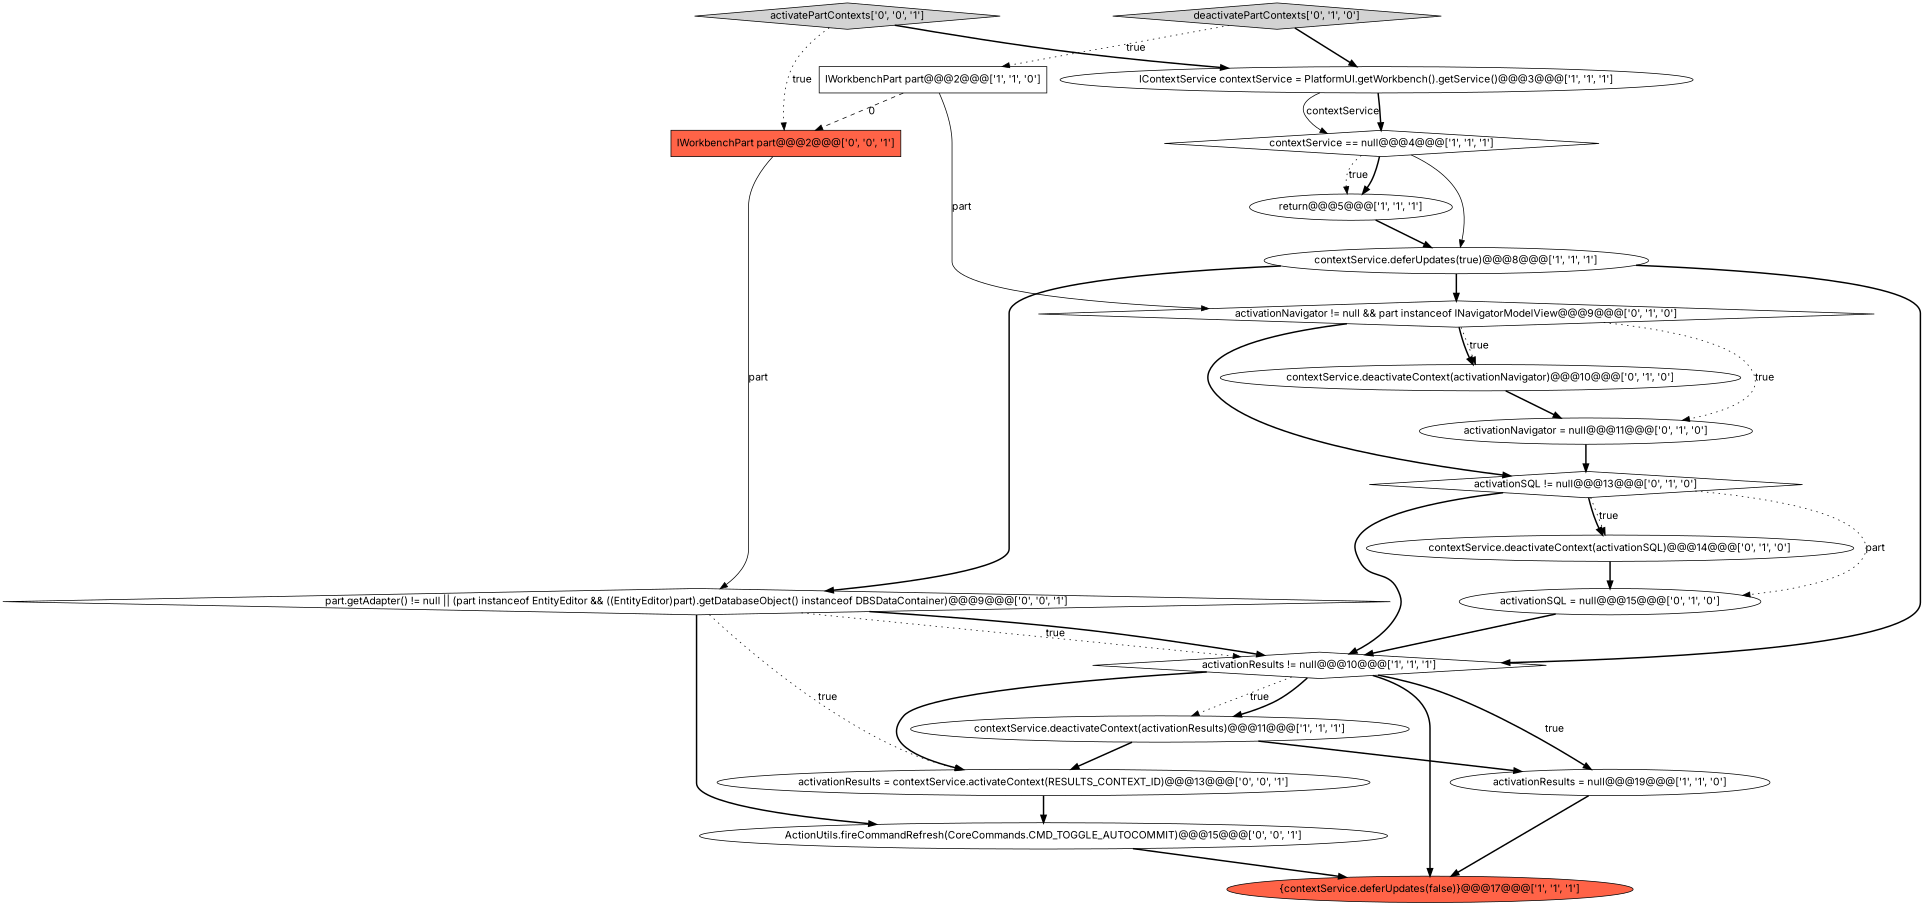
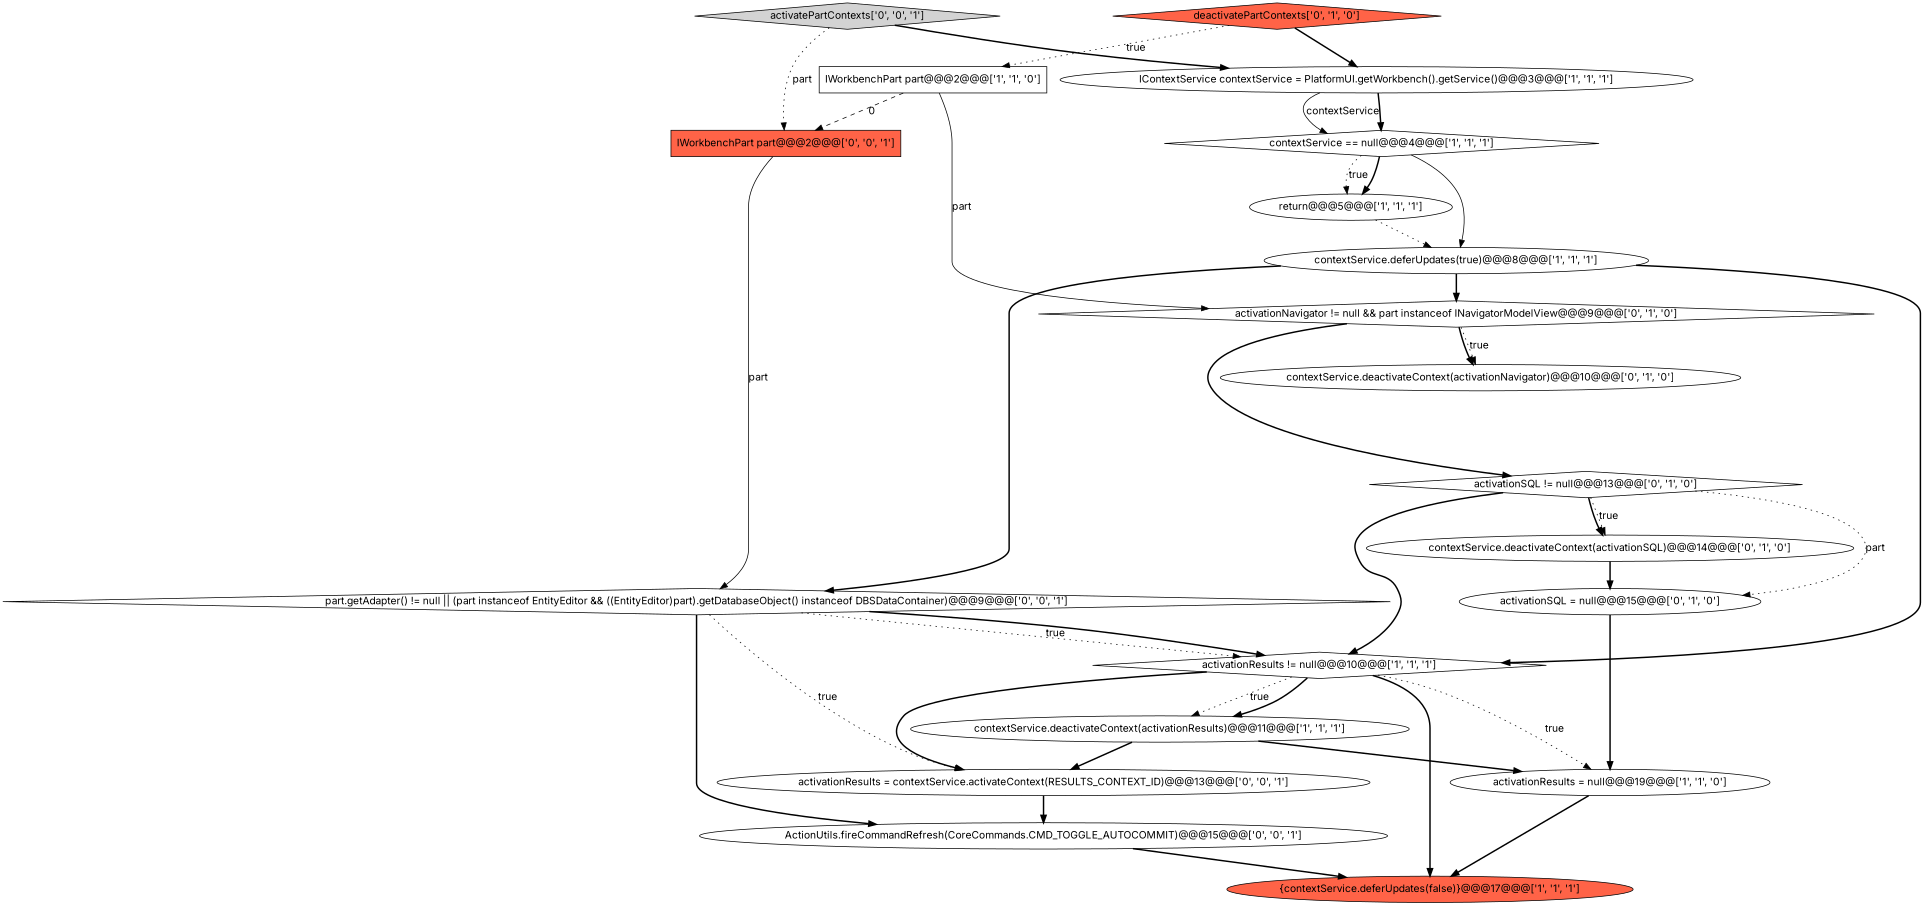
(1277, 16) -> (1277, 16)
(802, 80) -> (802, 80)
(1400, 232) -> (1400, 232)
(1586, 431) -> none
(1464, 634) -> (1610, 688)
(1485, 711) -> (1485, 711)
